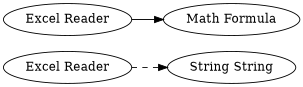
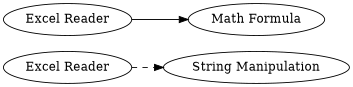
(232, 67) -> (256, 67)
